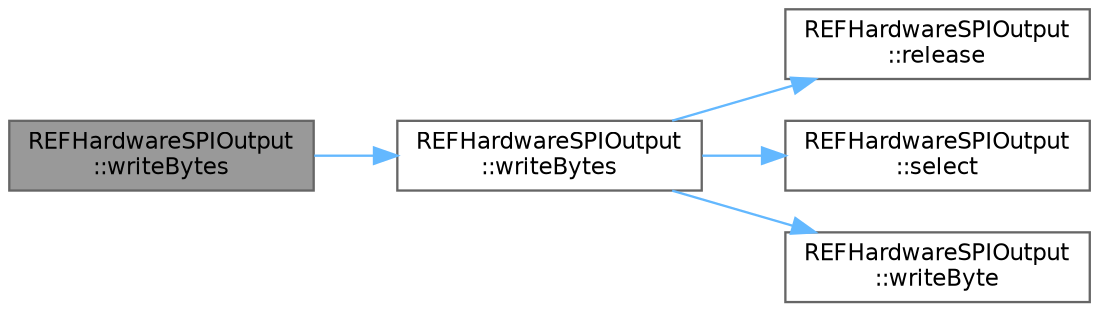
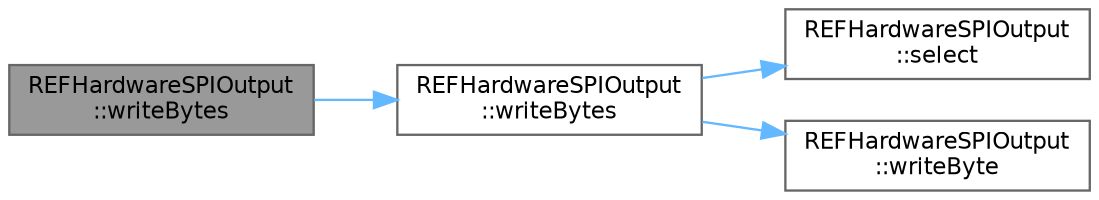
(938, 44) -> none
